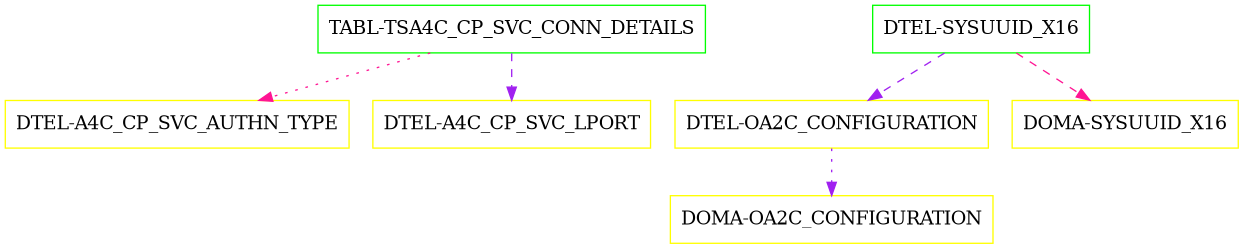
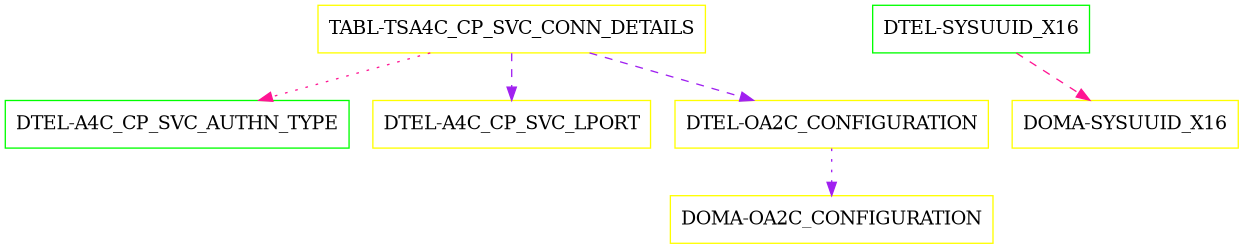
(512, 29) -> (512, 29)
(912, 73) -> (665, 75)
(177, 124) -> (177, 124)
